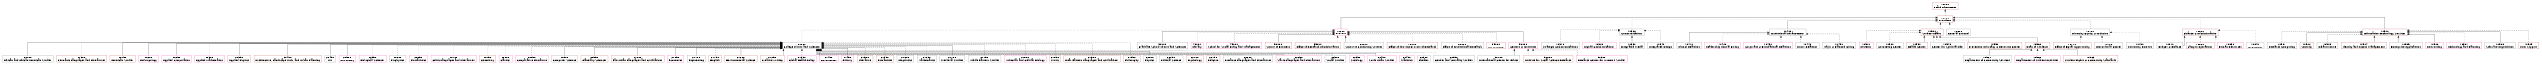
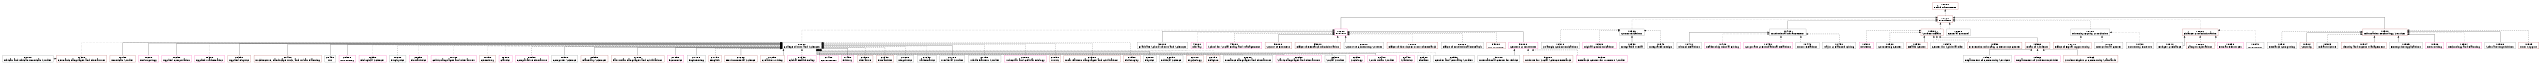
(398, 42) -> (54, 59)
